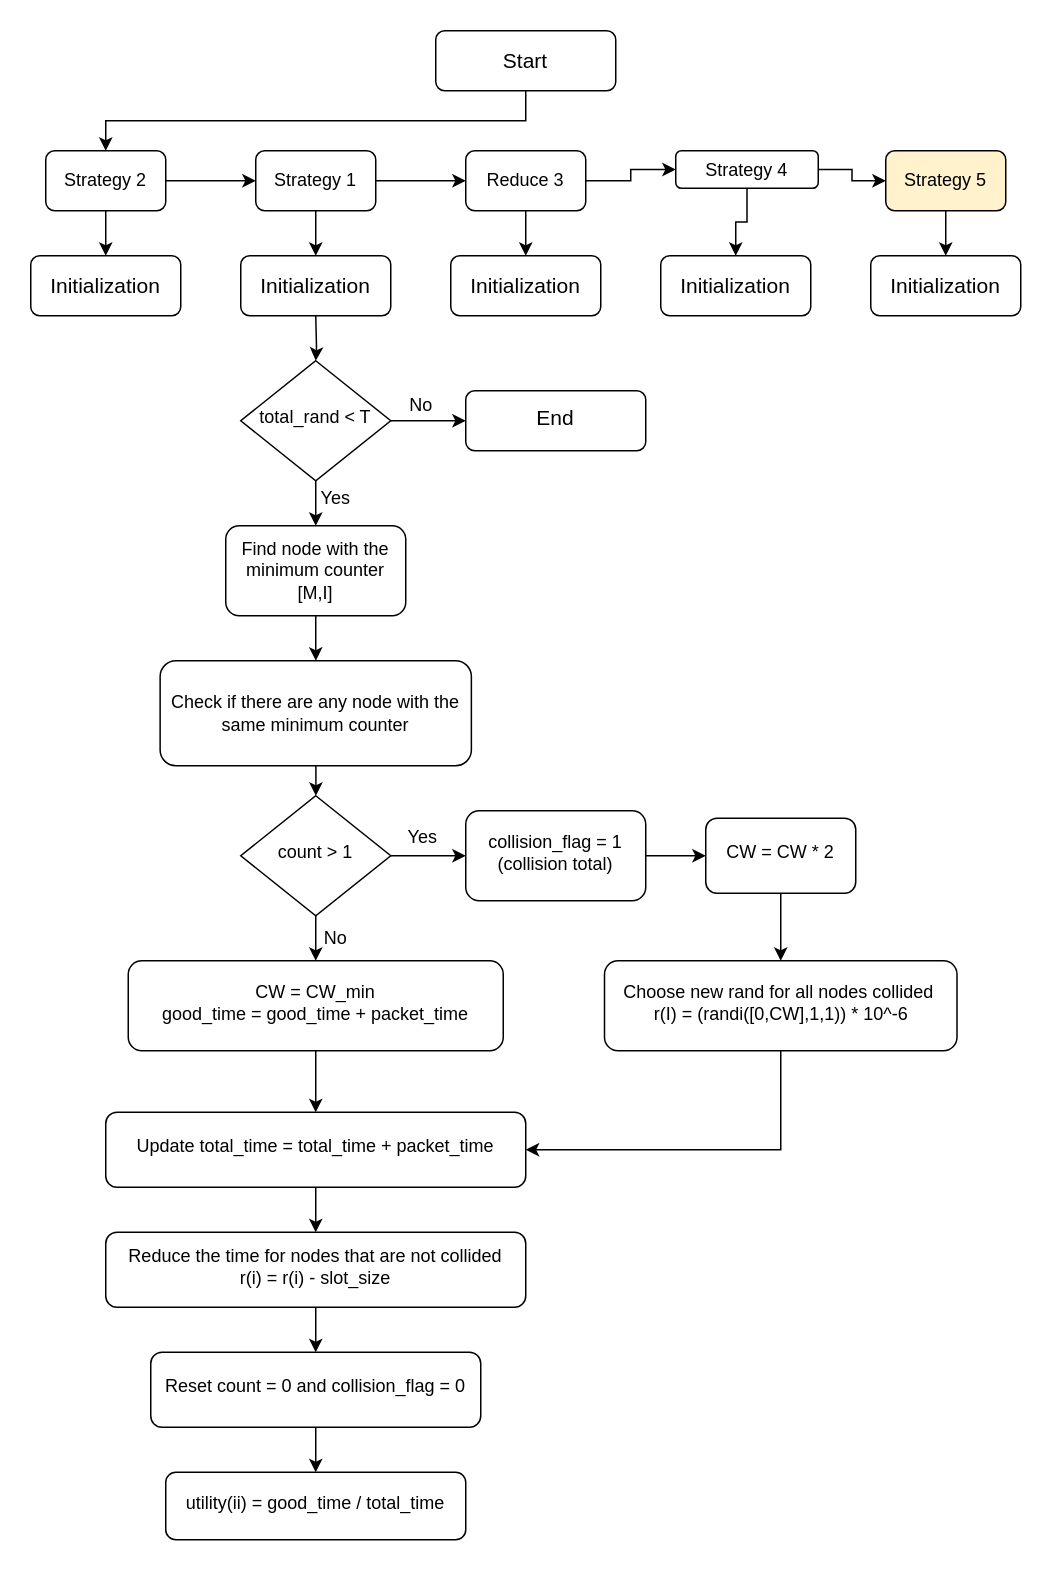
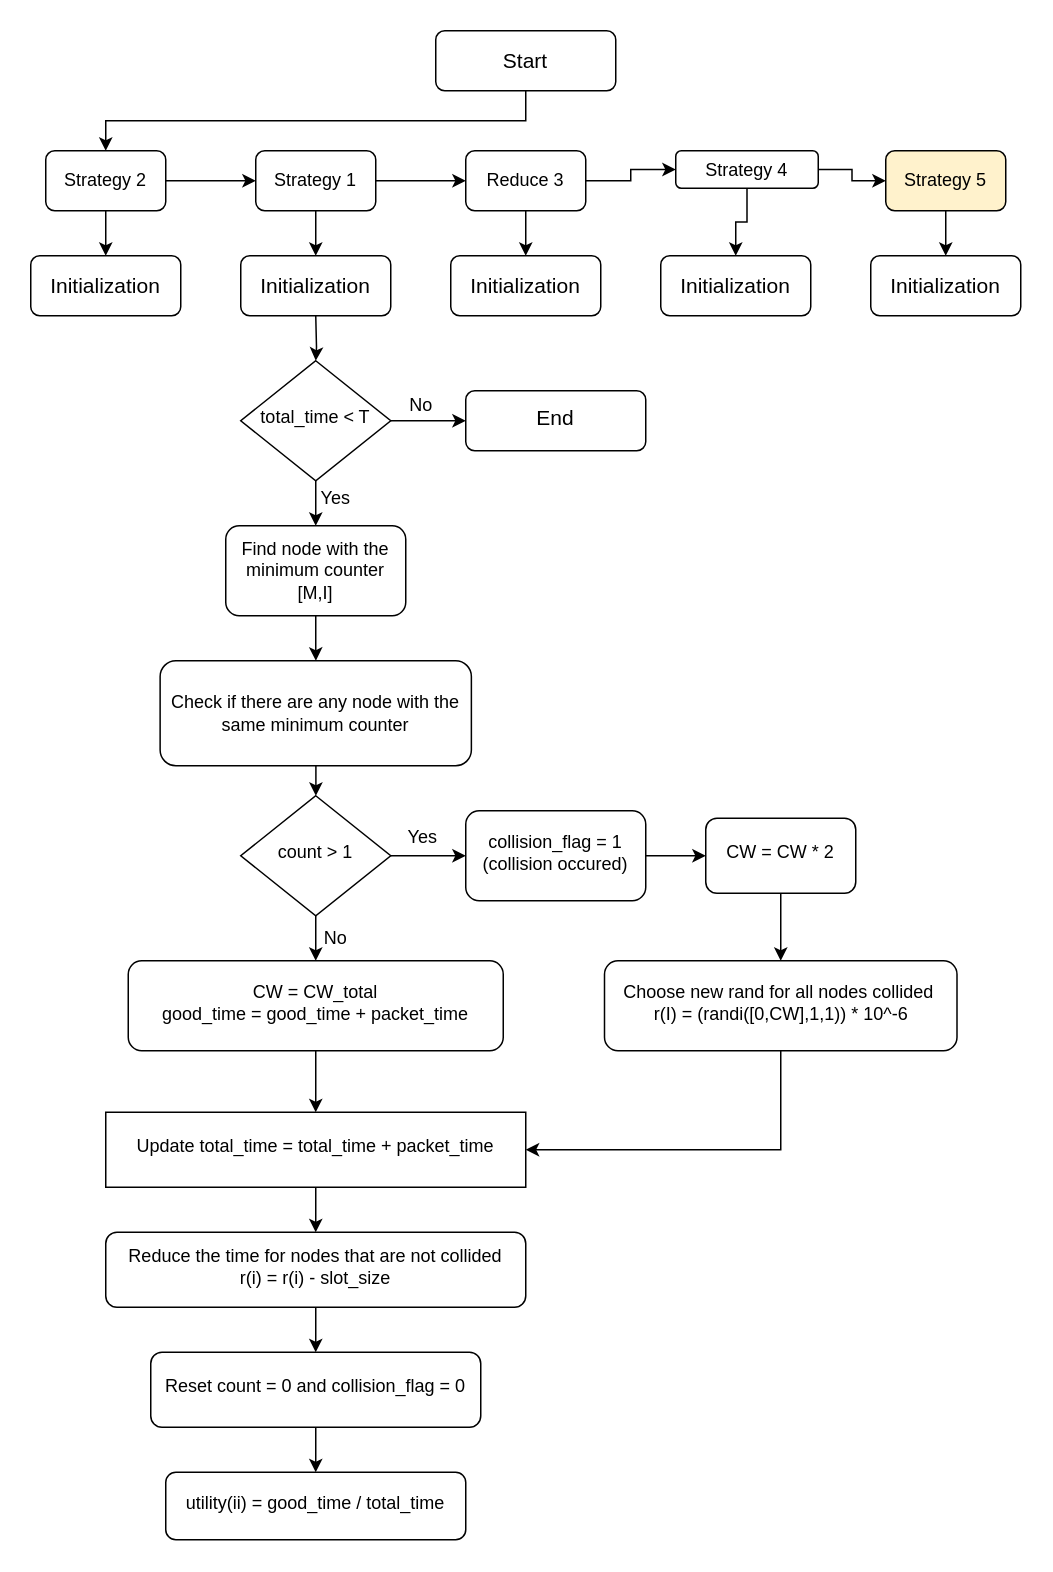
(316, 418) -> (316, 418)
(556, 853) -> (556, 853)
(316, 1003) -> (316, 1003)
(316, 1150) -> (316, 1150)
